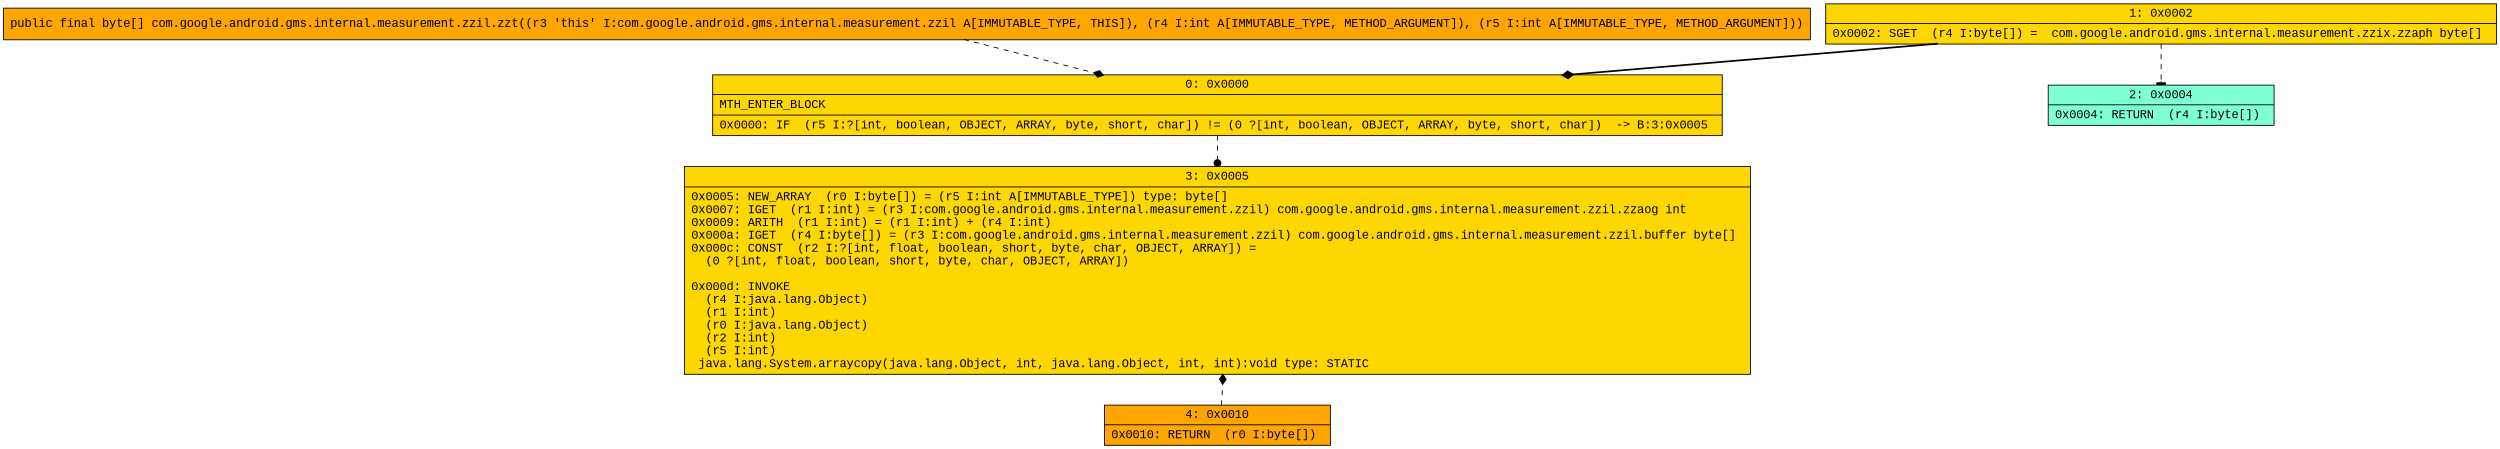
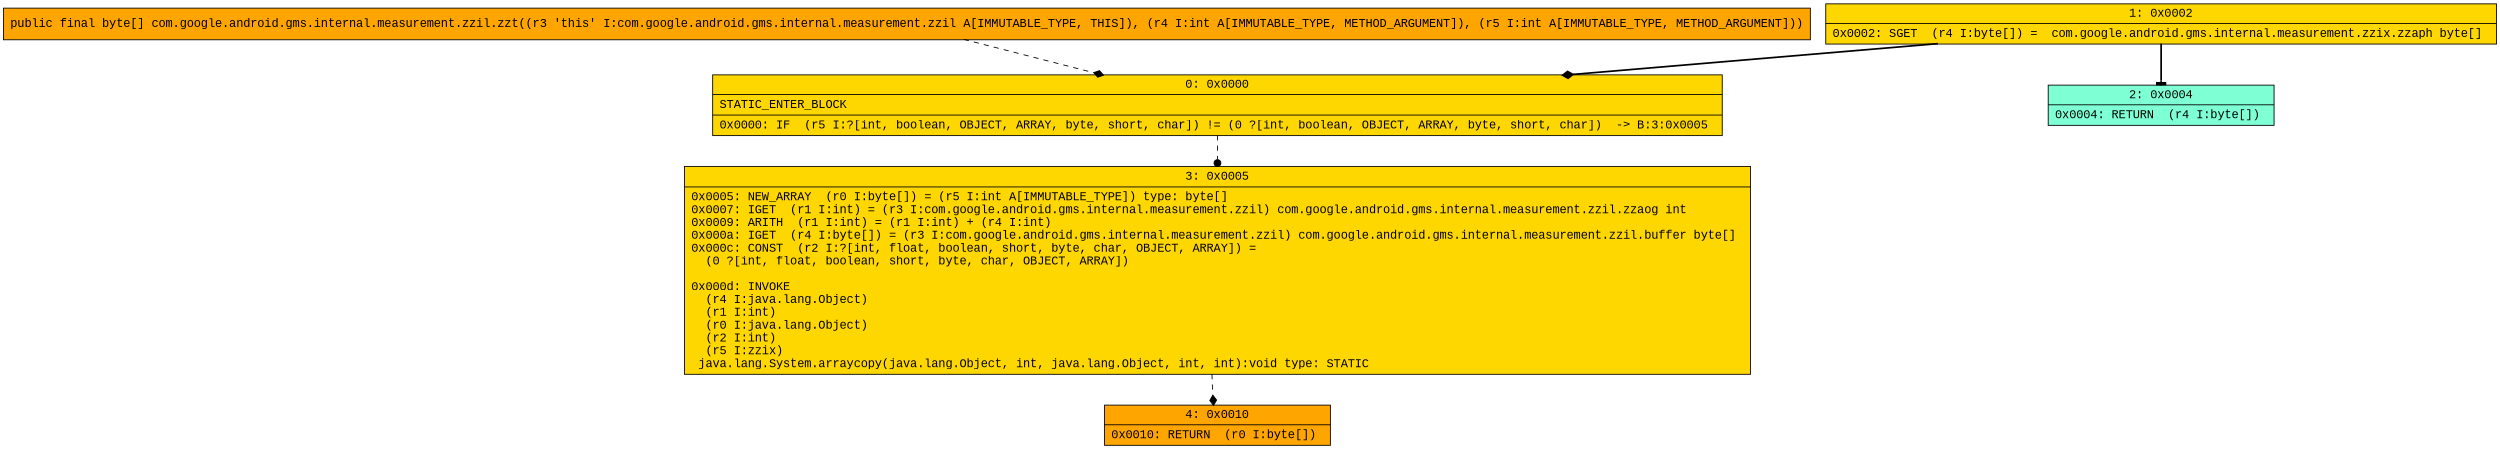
(2161, 62) -> (2161, 62)
(773, 104) -> (783, 104)
(734, 351) -> (737, 351)
(1222, 395) -> (1212, 385)
